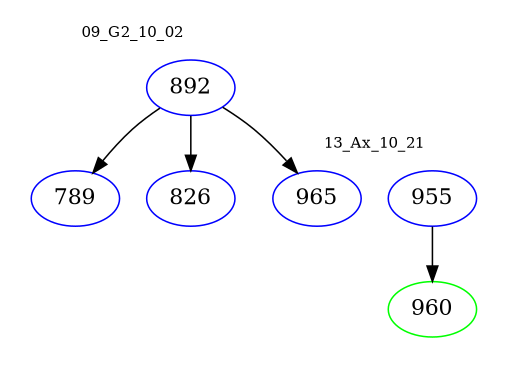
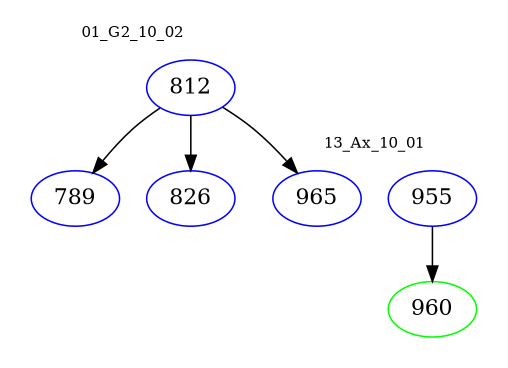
(133, 33) -> (133, 33)
(191, 88) -> (191, 88)
(375, 144) -> (375, 144)
